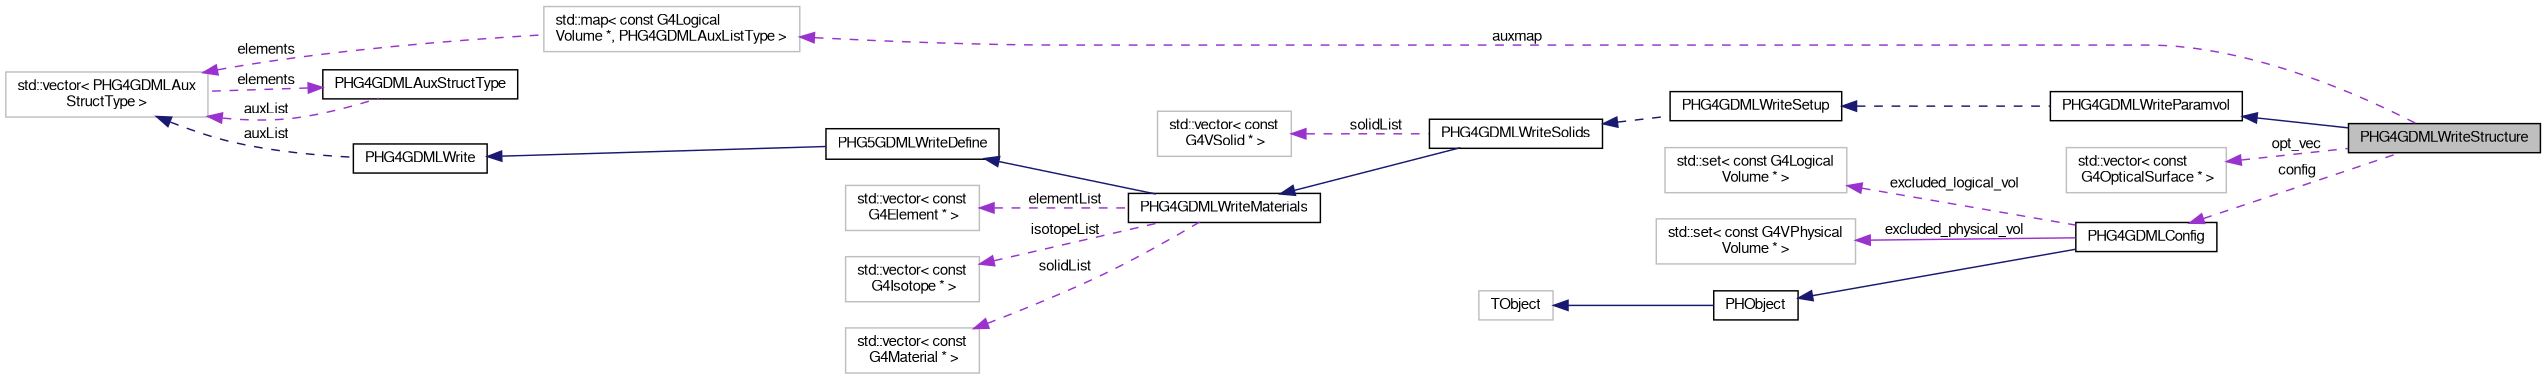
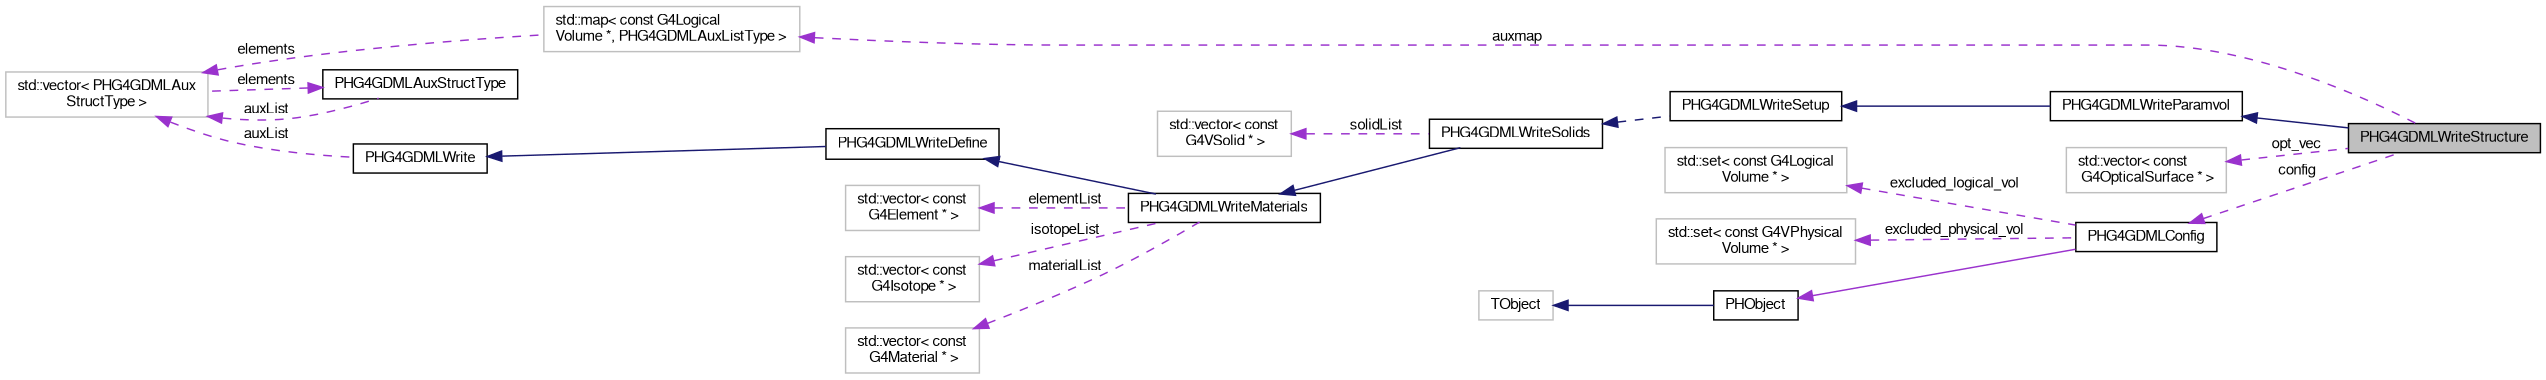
(1954, 106) -> (1954, 106)
(912, 144) -> (912, 144)
(260, 148) -> (260, 148)
(1973, 239) -> (1973, 239)
(1064, 267) -> (1064, 267)
(1944, 272) -> (1944, 272)
